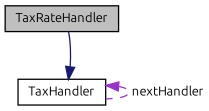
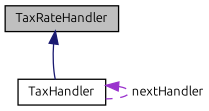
(70, 49) -> (53, 62)
